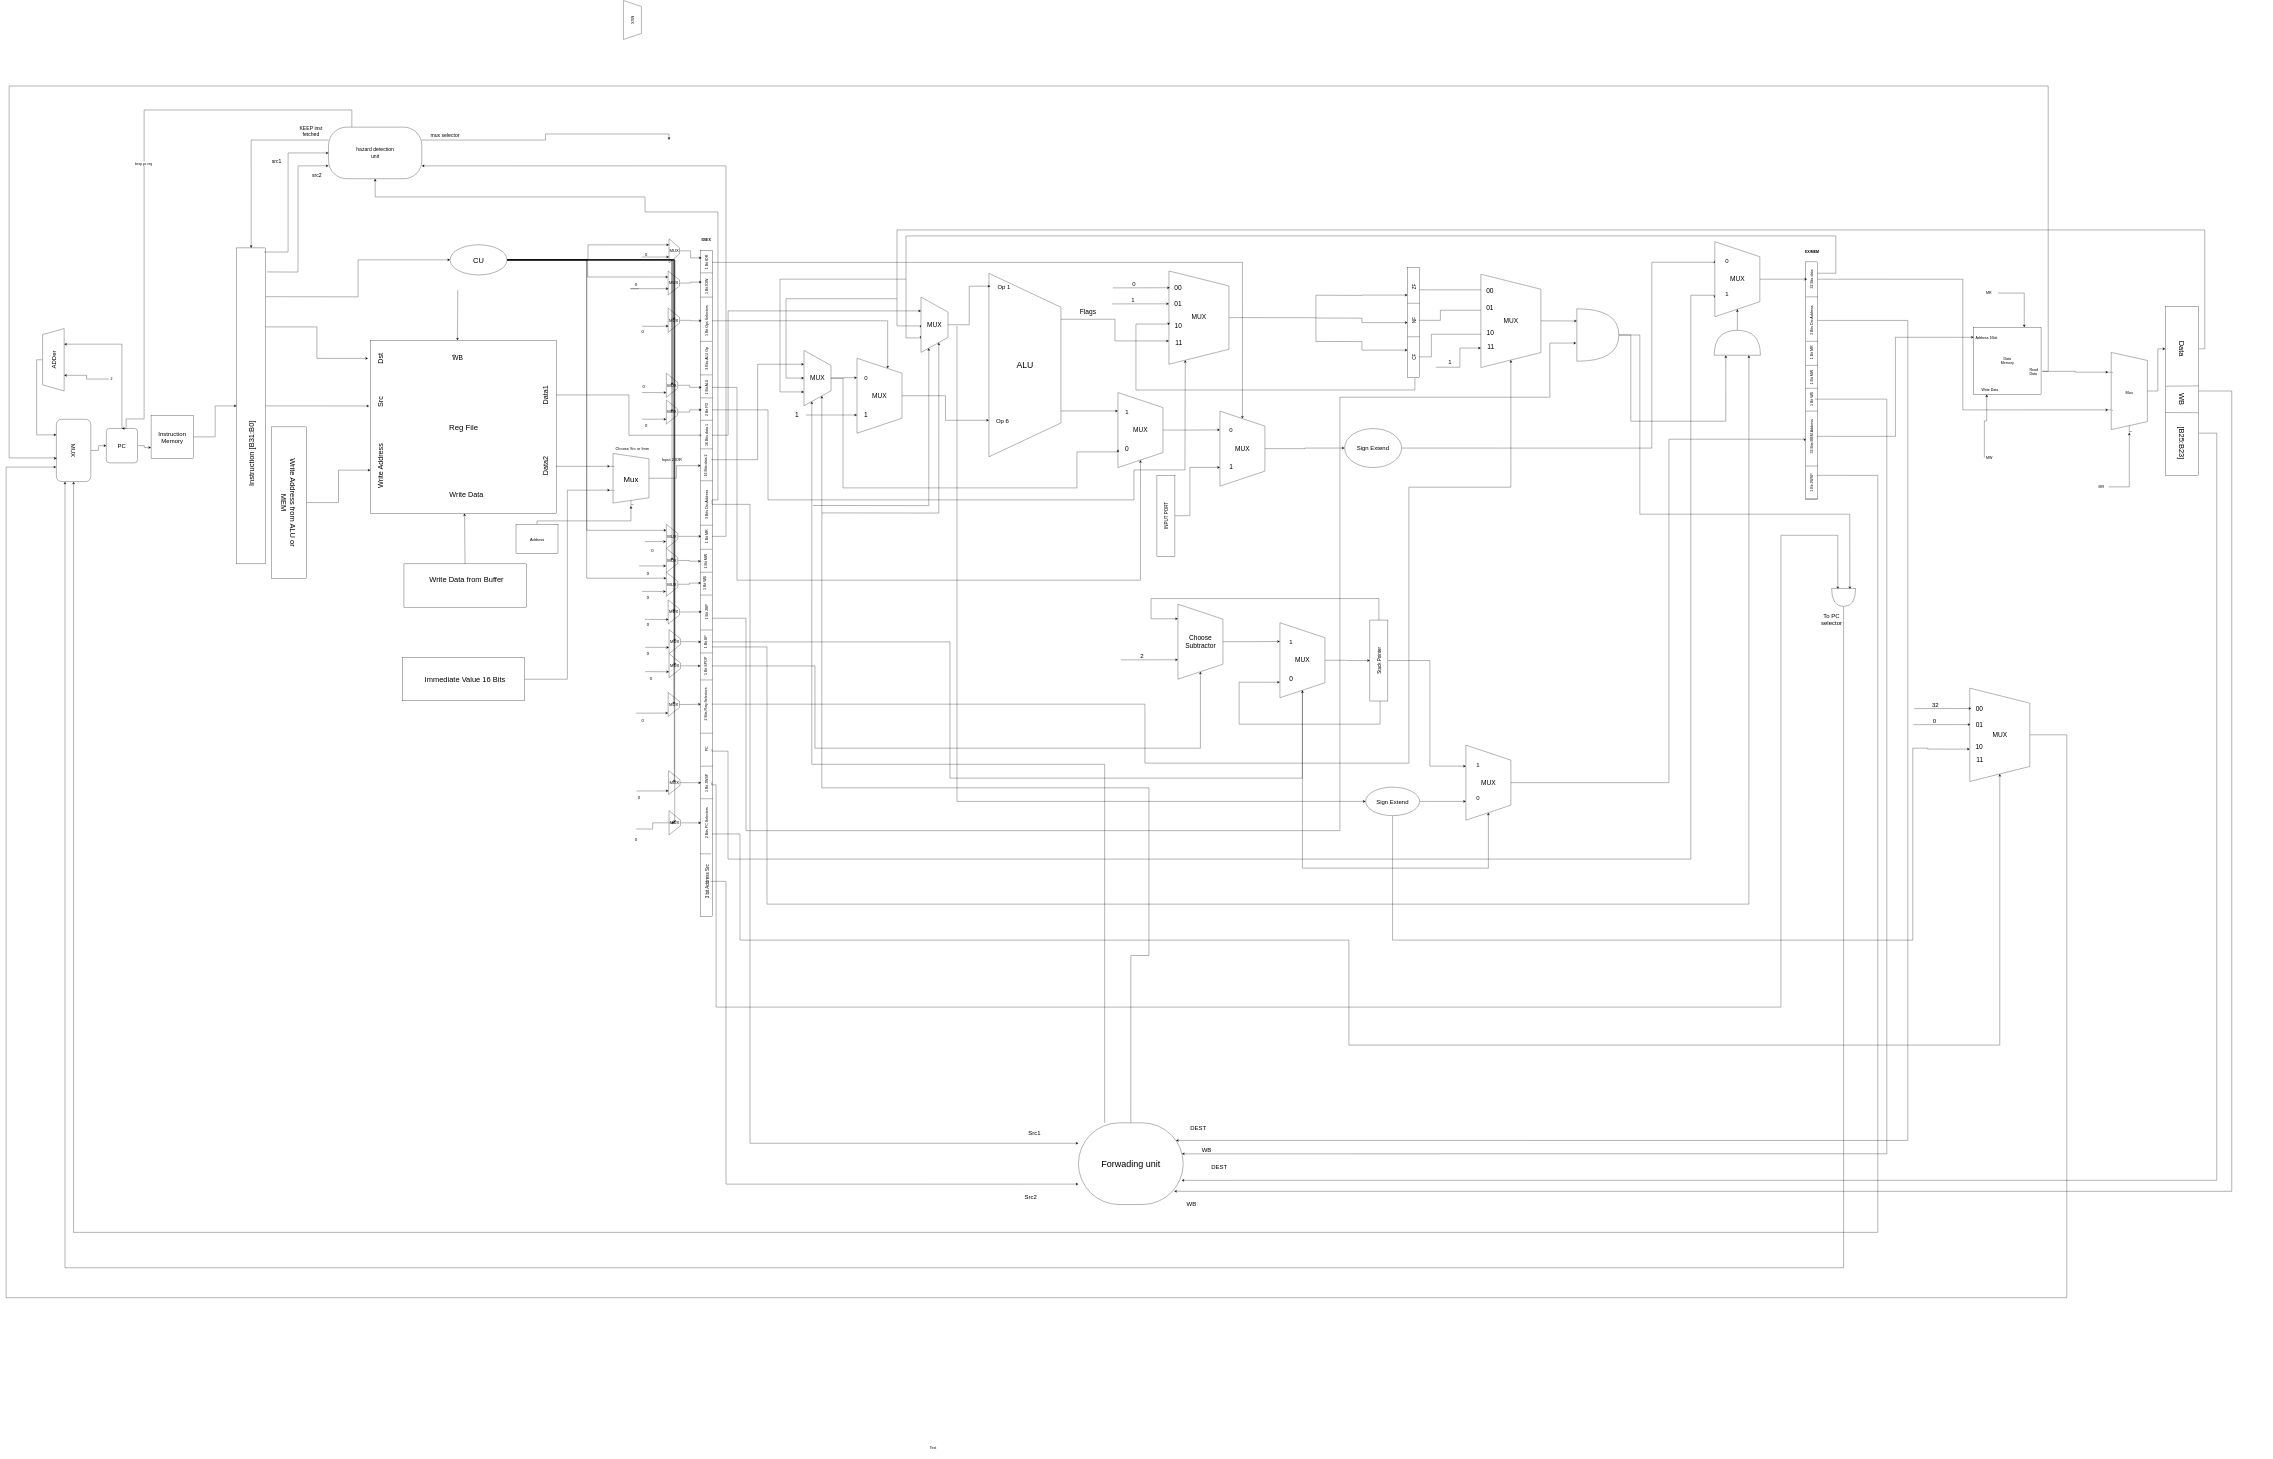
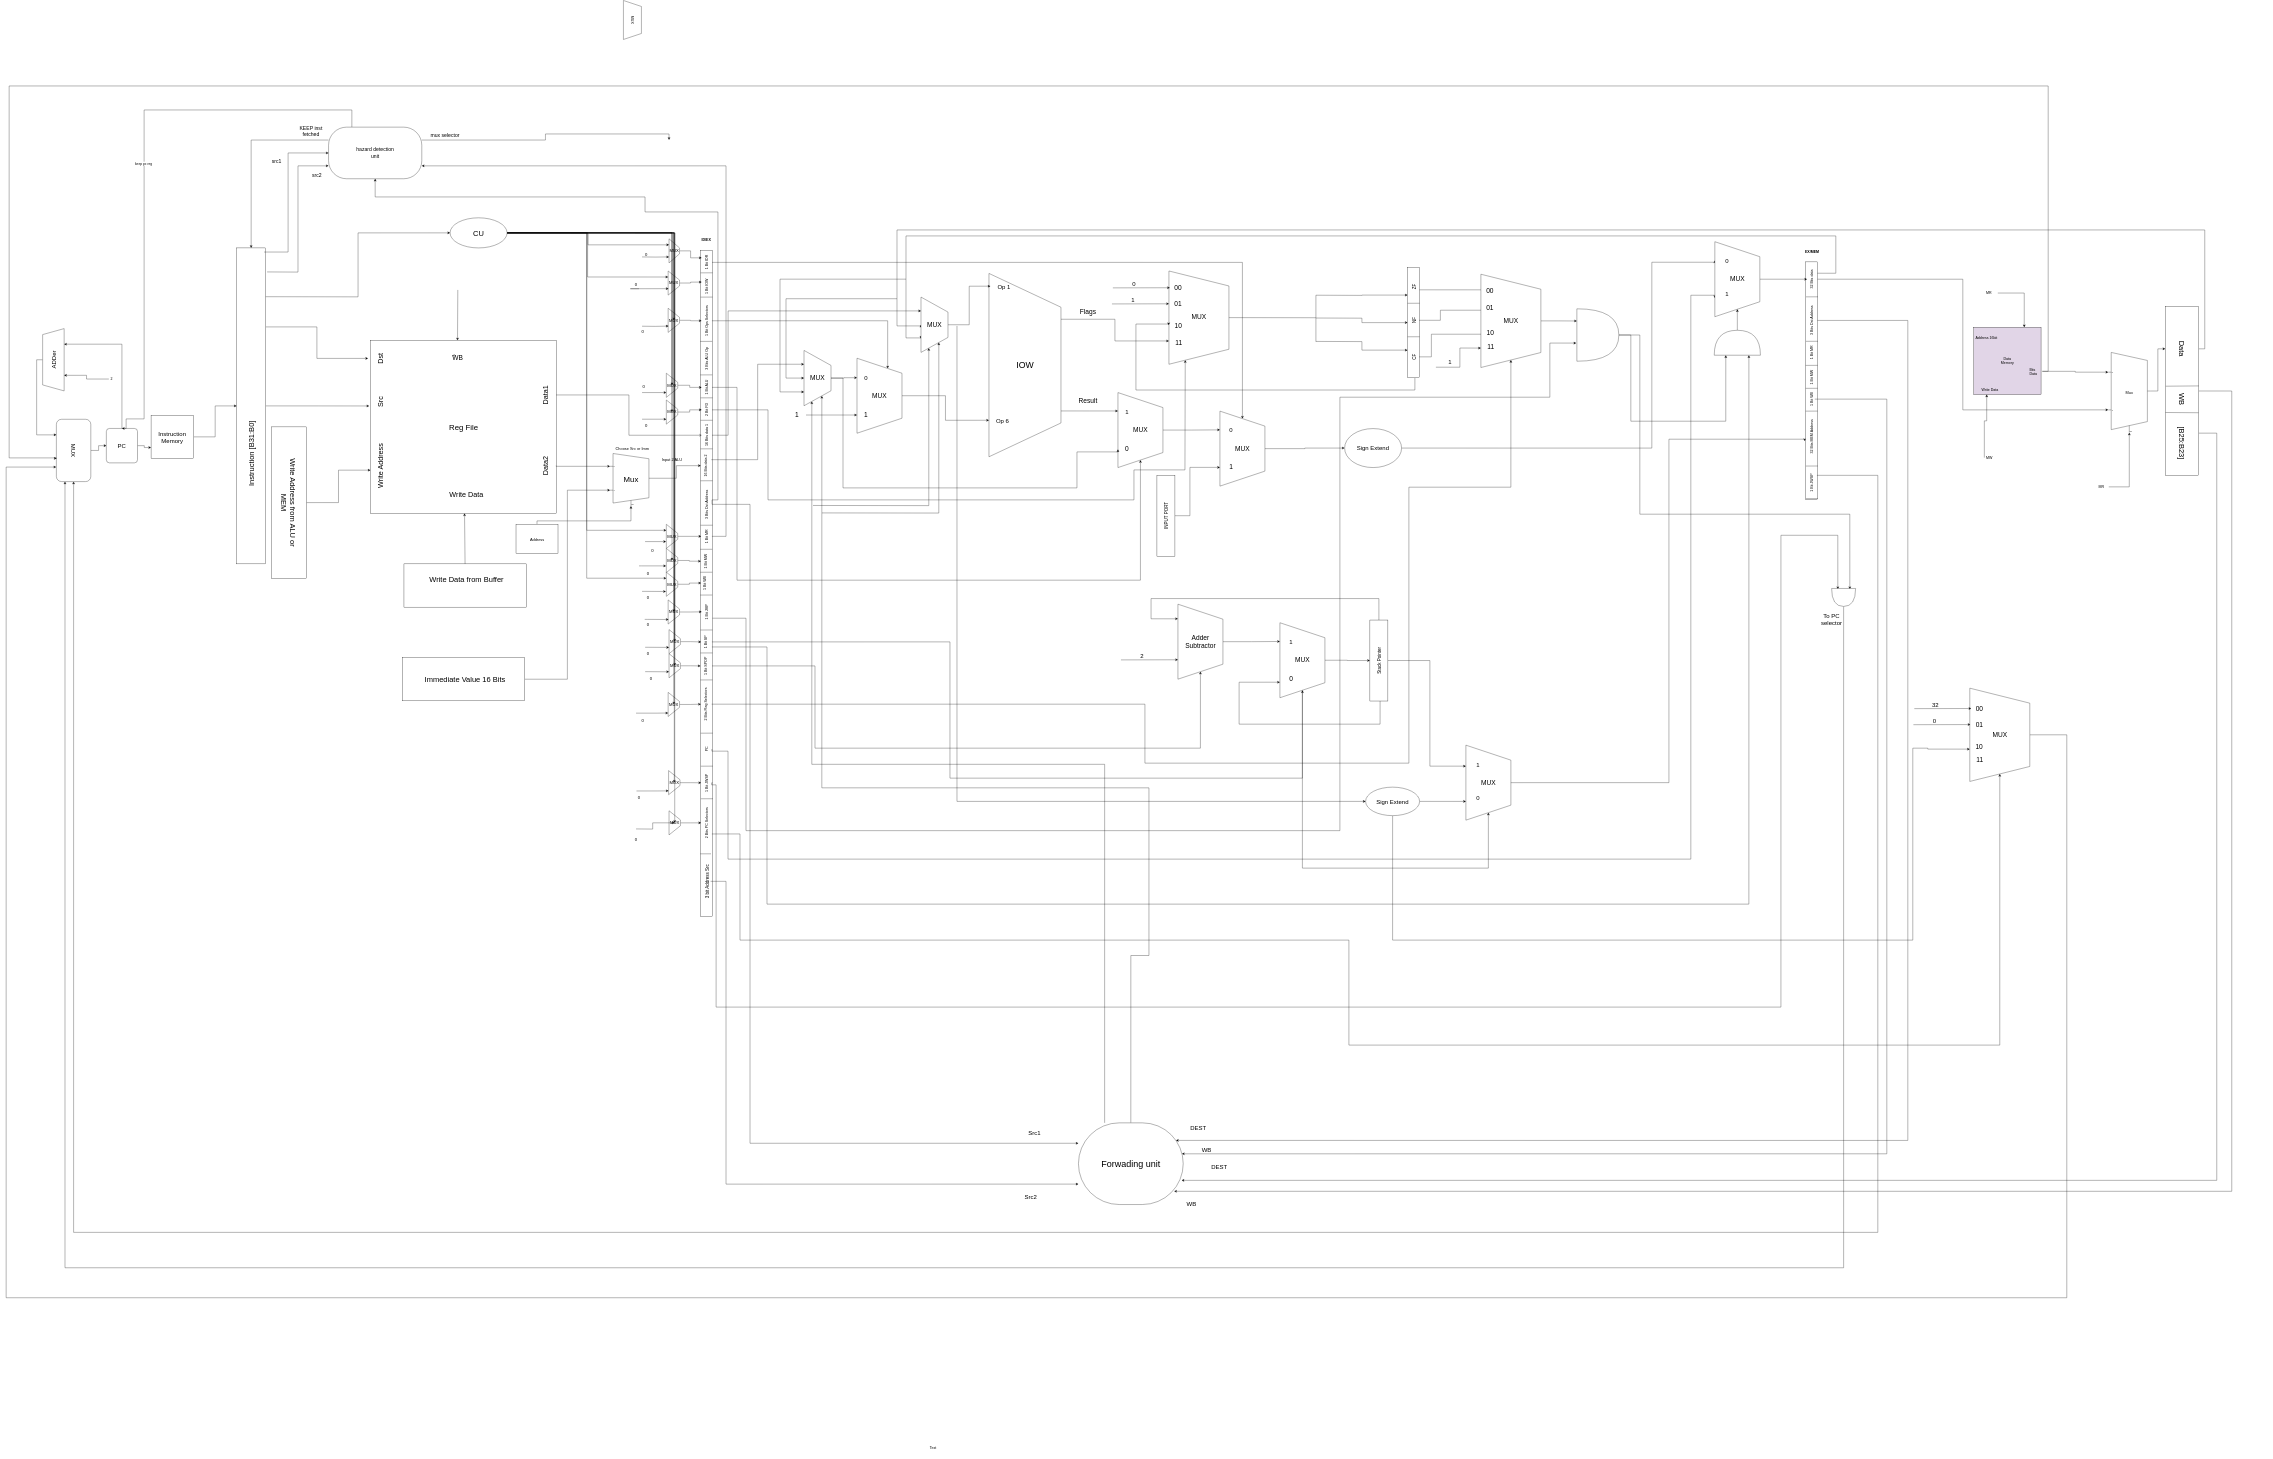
(479, 260) -> (479, 233)
(1970, 337) -> none
(2008, 361) -> (2008, 361)
(1025, 365) -> (1025, 365)
(2034, 369) -> (2033, 369)
none -> (1088, 401)
(672, 459) -> (672, 459)
(1201, 642) -> (1201, 642)
